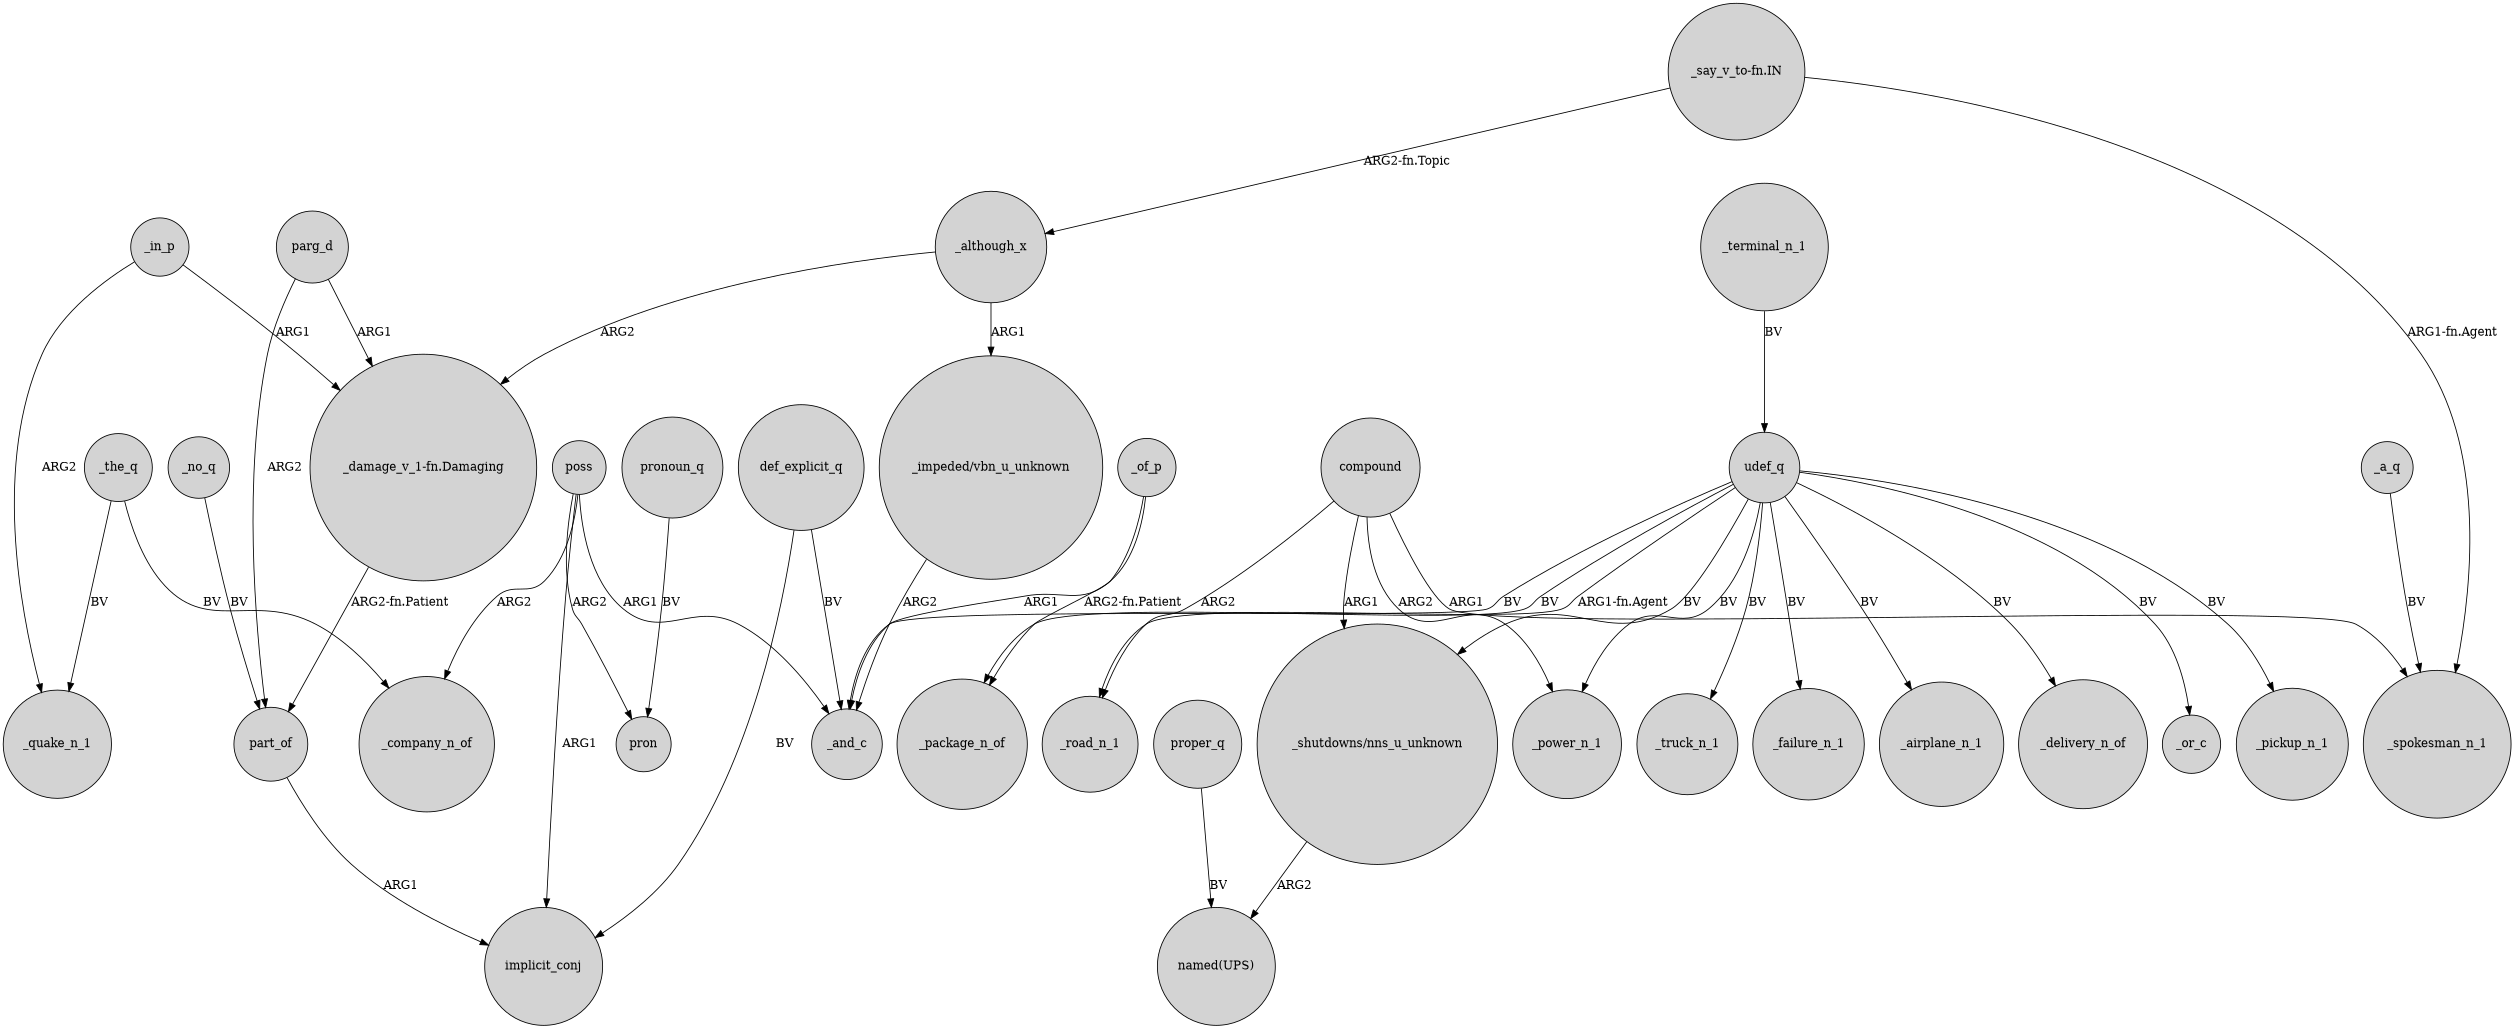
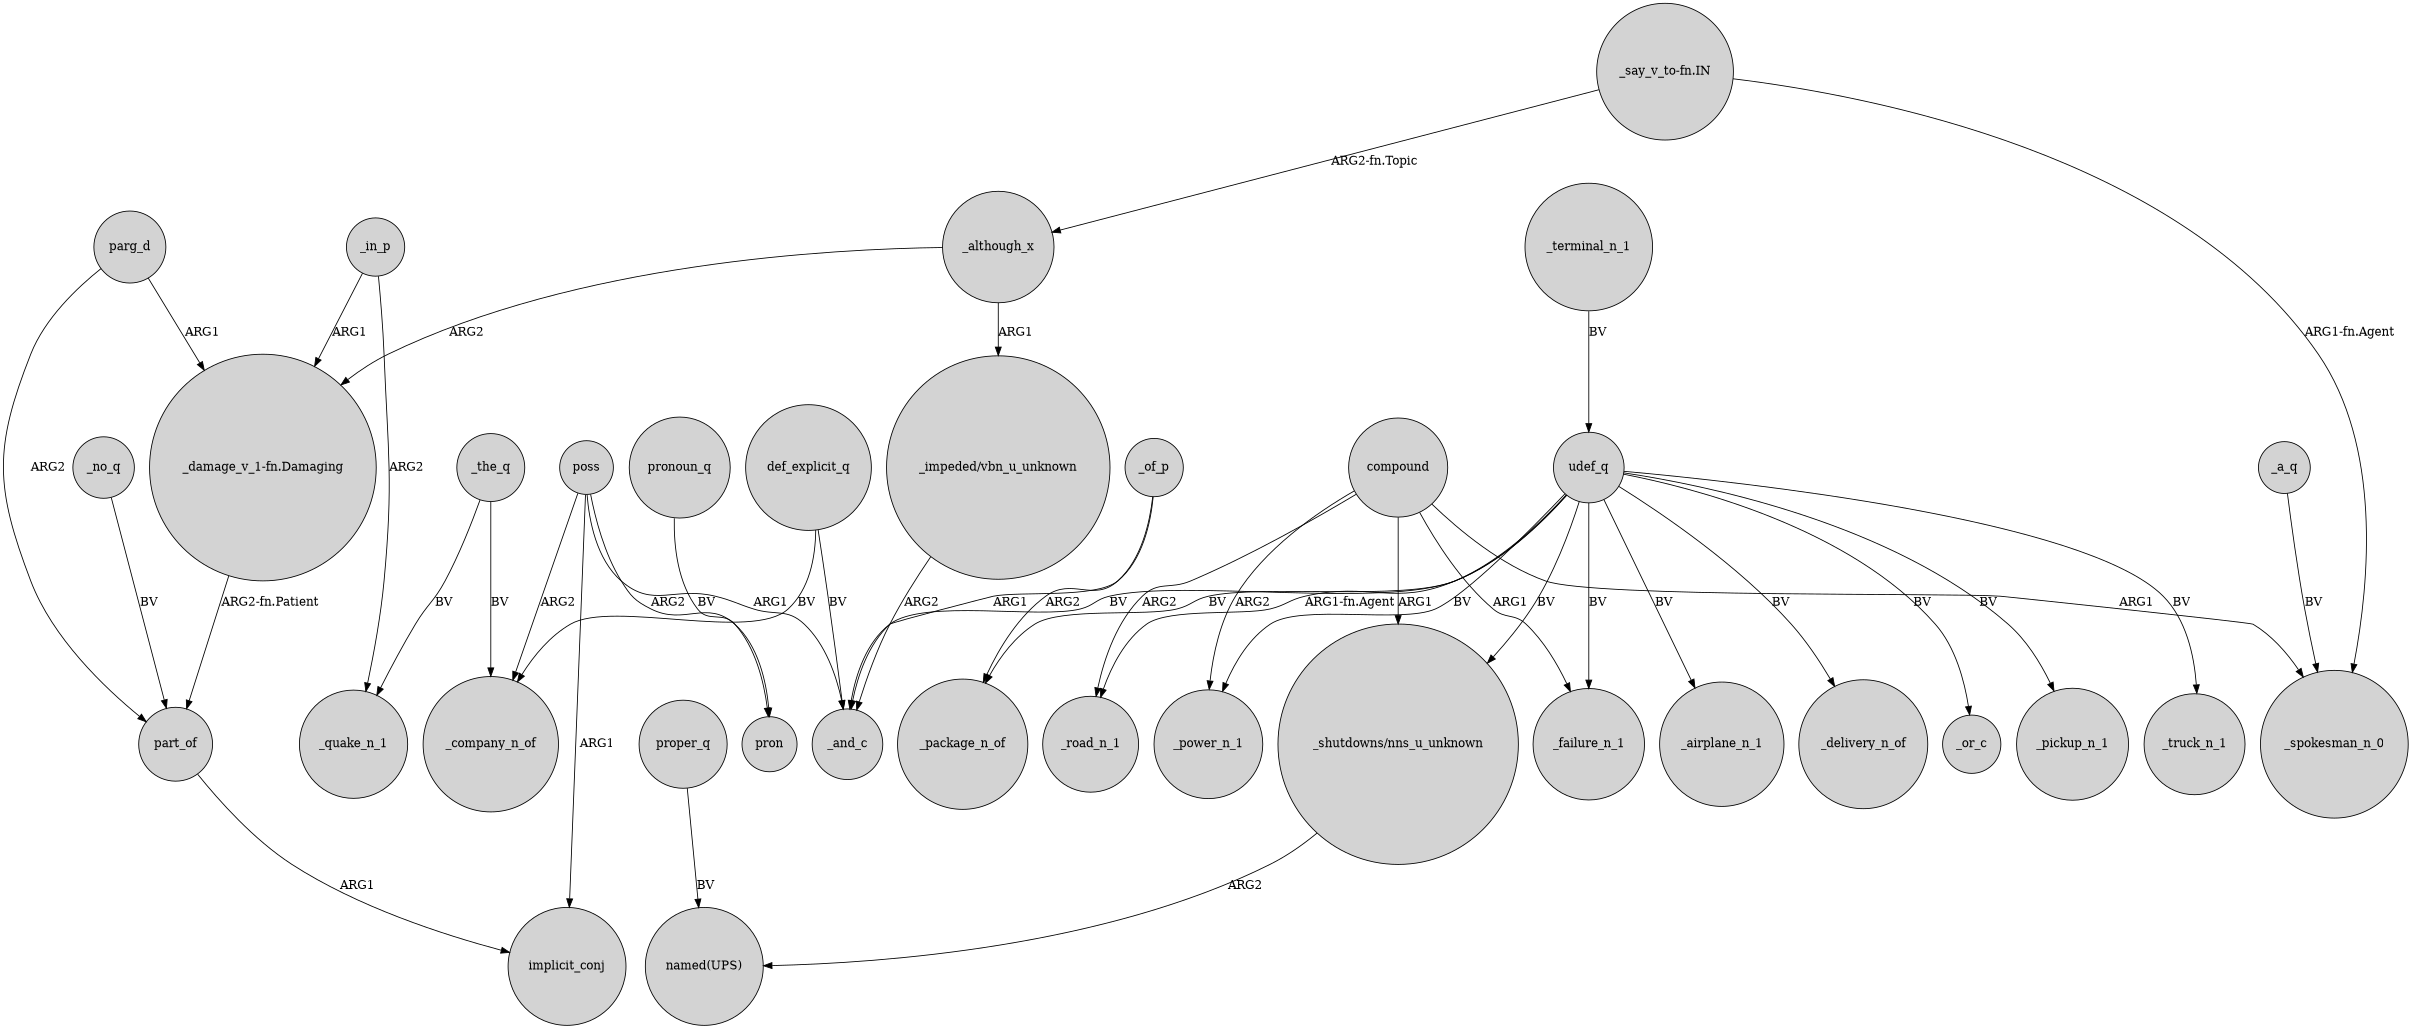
(1133, 603) -> (1063, 603)
none -> (1488, 605)
(2437, 744) -> (2334, 744)
(737, 752) -> (688, 620)
